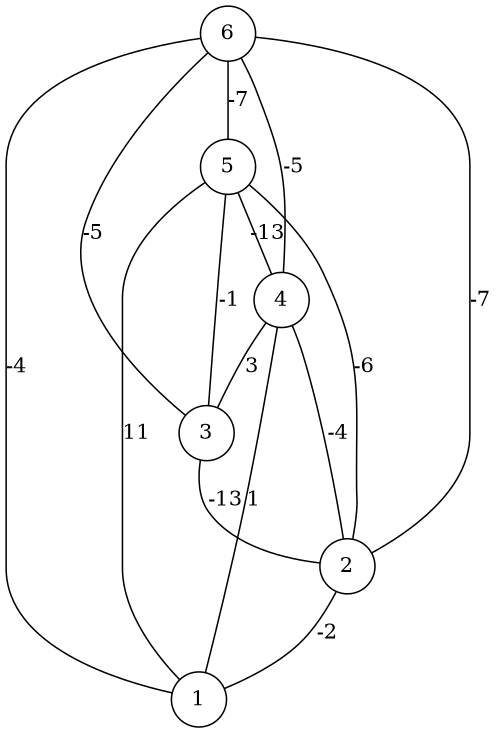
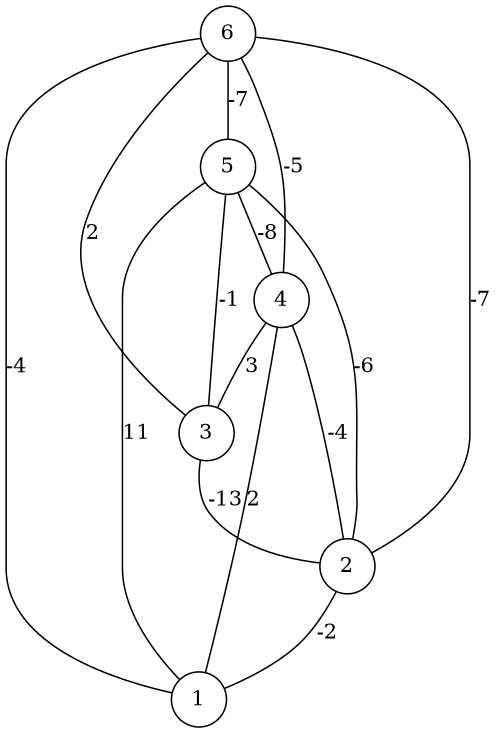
(93, 233) -> (93, 233)
(268, 233) -> (268, 233)
(254, 500) -> (254, 500)
